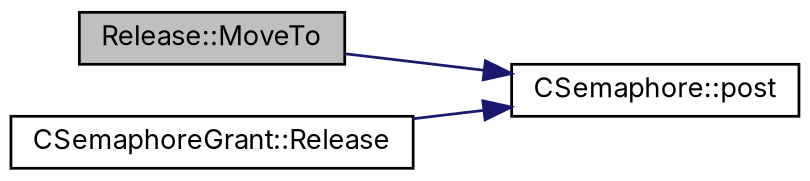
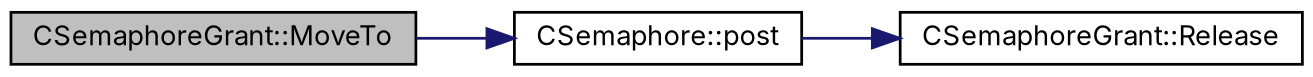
(212, 38) -> (213, 38)
(448, 115) -> (837, 38)
